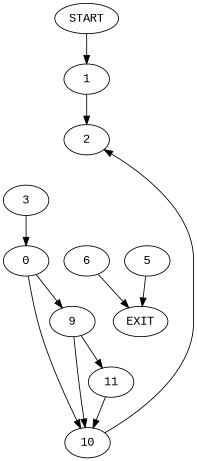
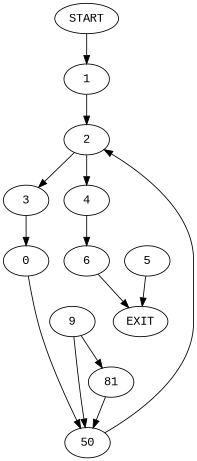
none -> (60, 167)
none -> (87, 200)
(47, 288) -> none
(111, 382) -> (111, 382)
(88, 443) -> (88, 443)
